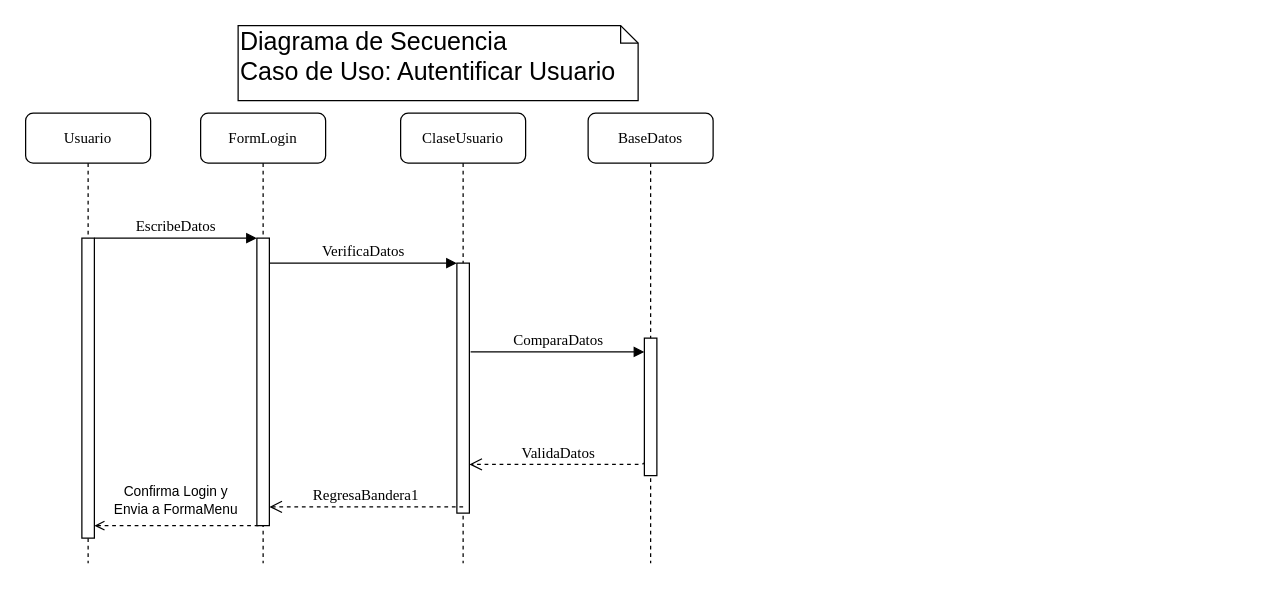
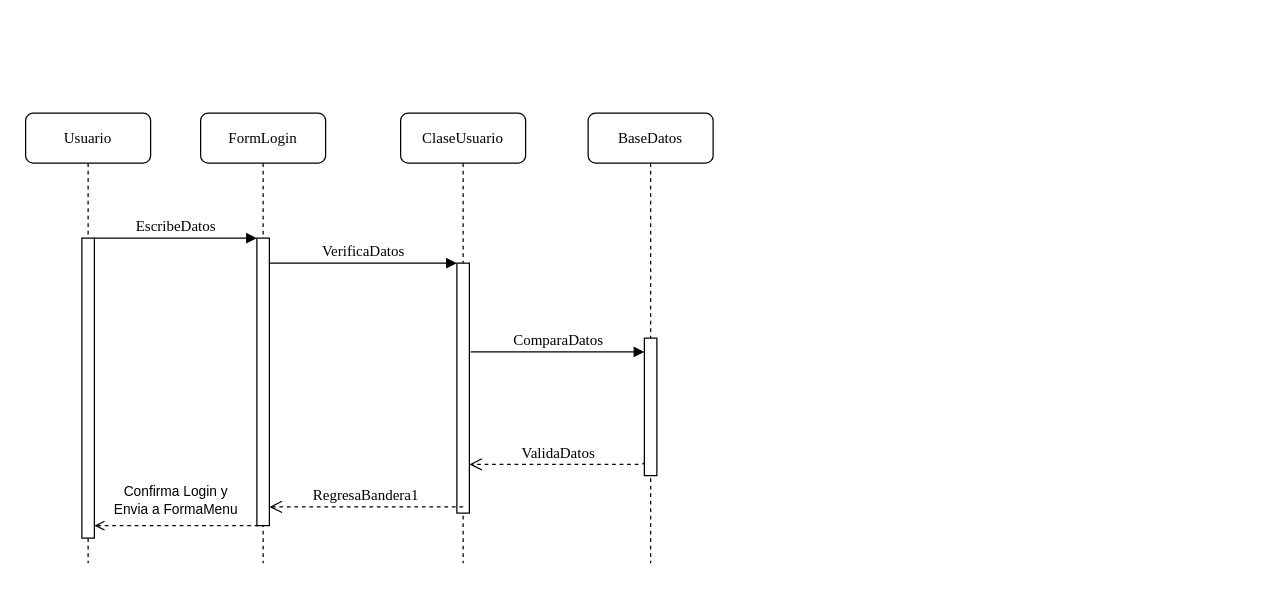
(438, 63) -> none
